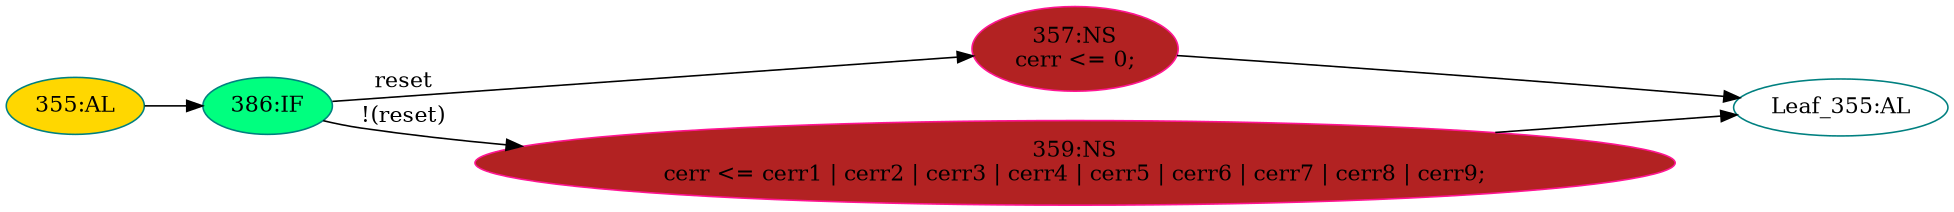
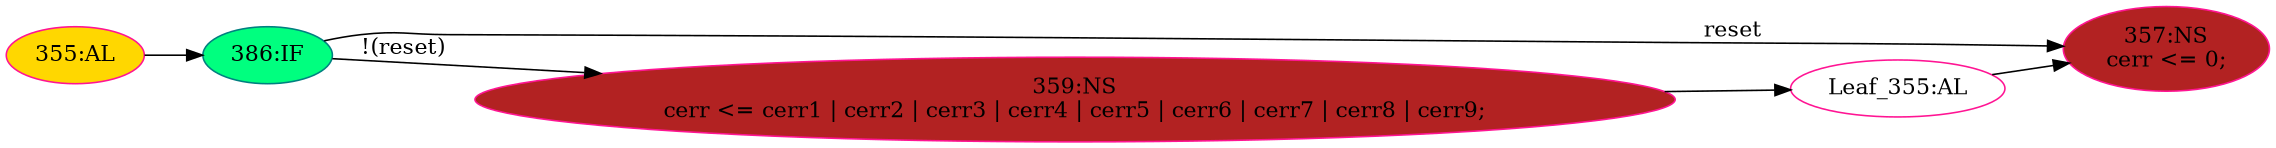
(1450, 75) -> (2023, 70)
(75, 106) -> (75, 55)
(1841, 107) -> (1898, 88)
